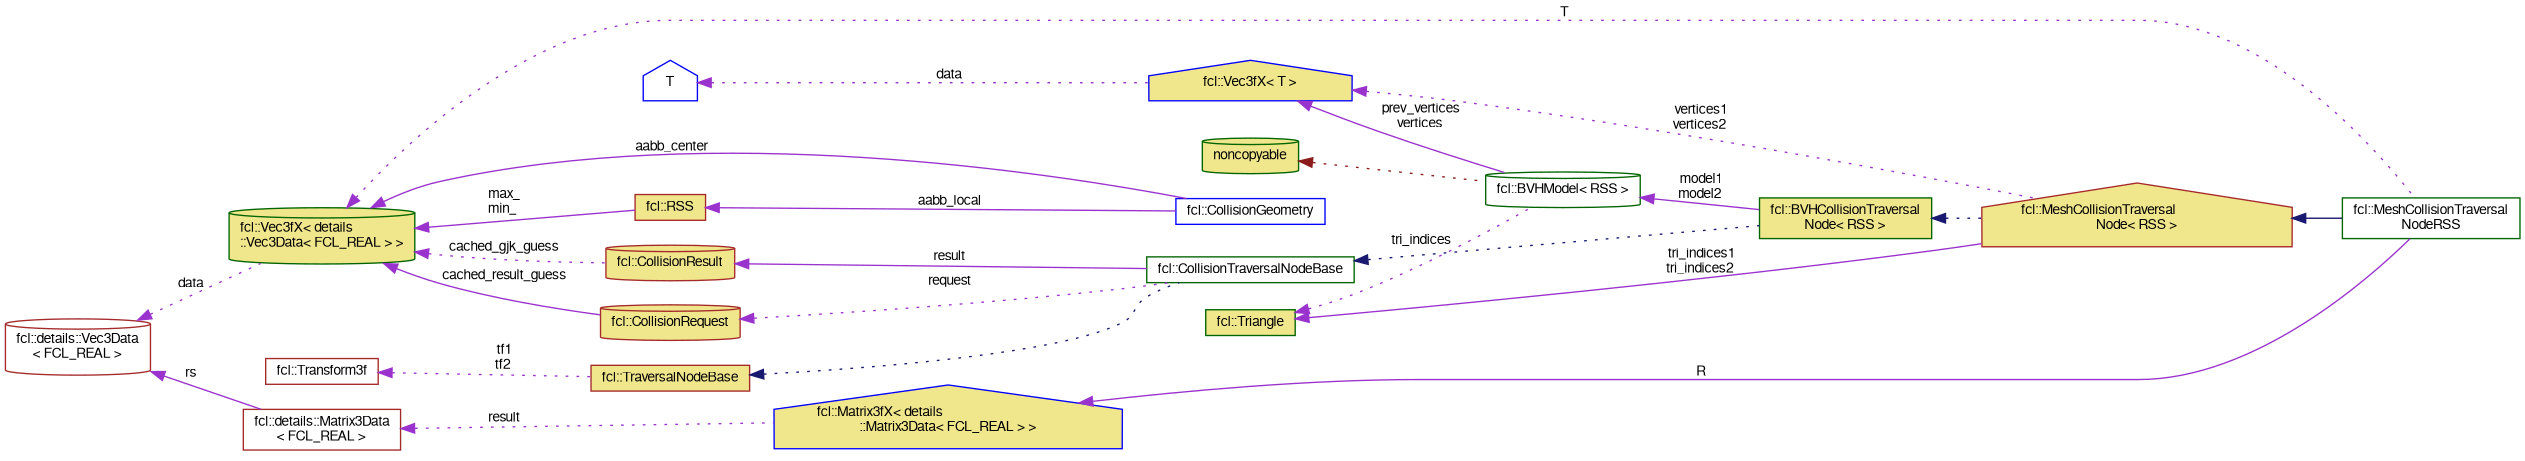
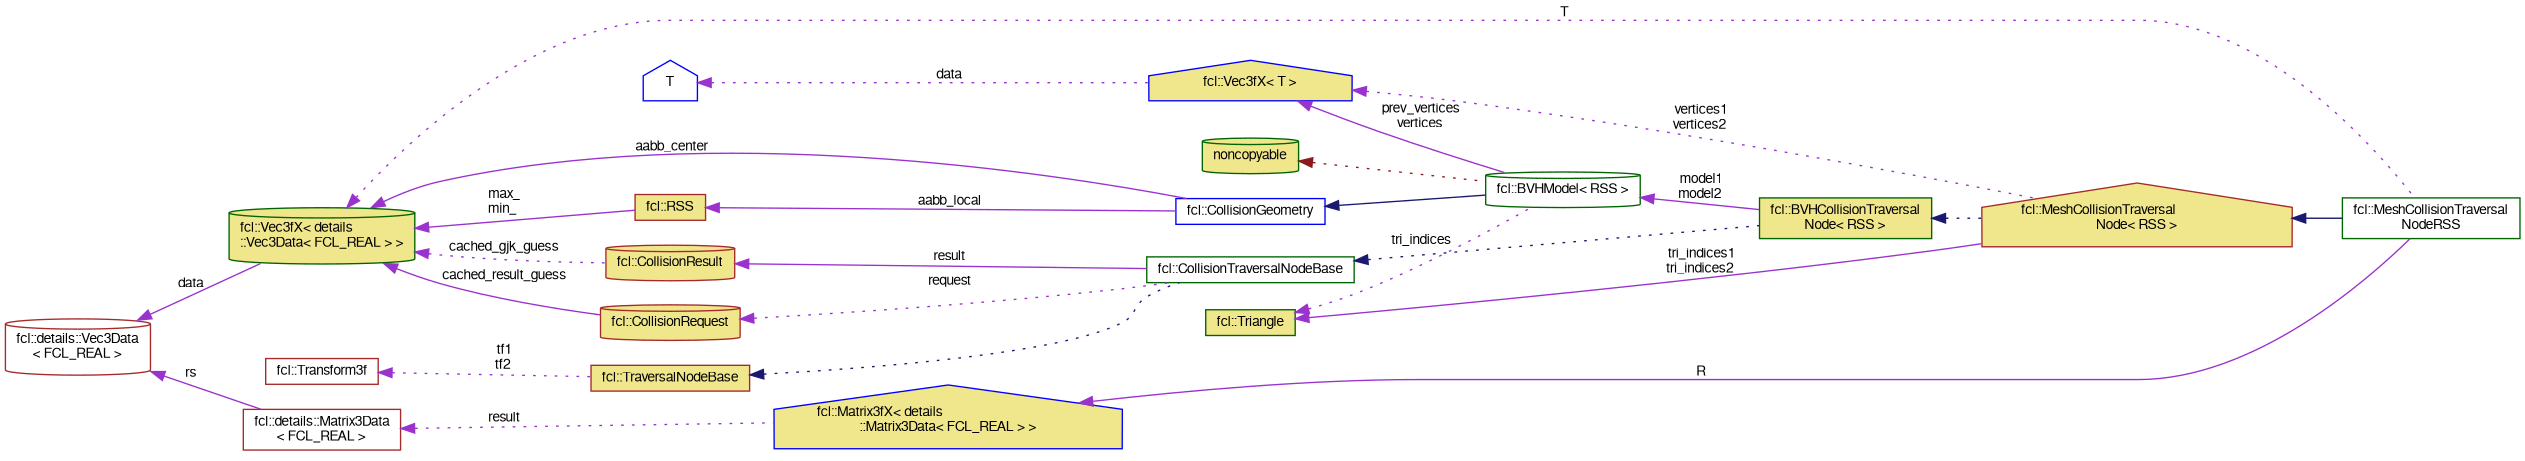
none -> (1412, 200)
(205, 289) -> (205, 289)
